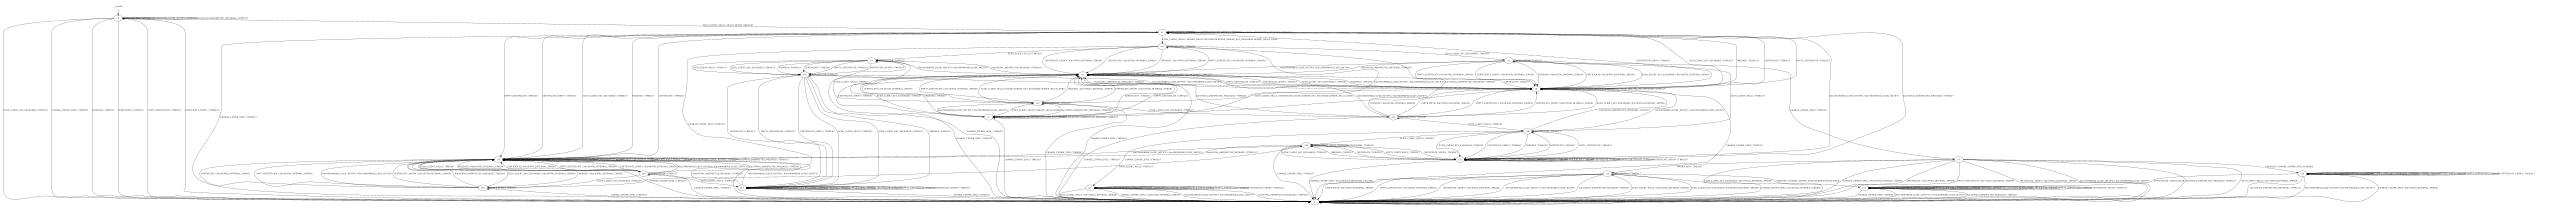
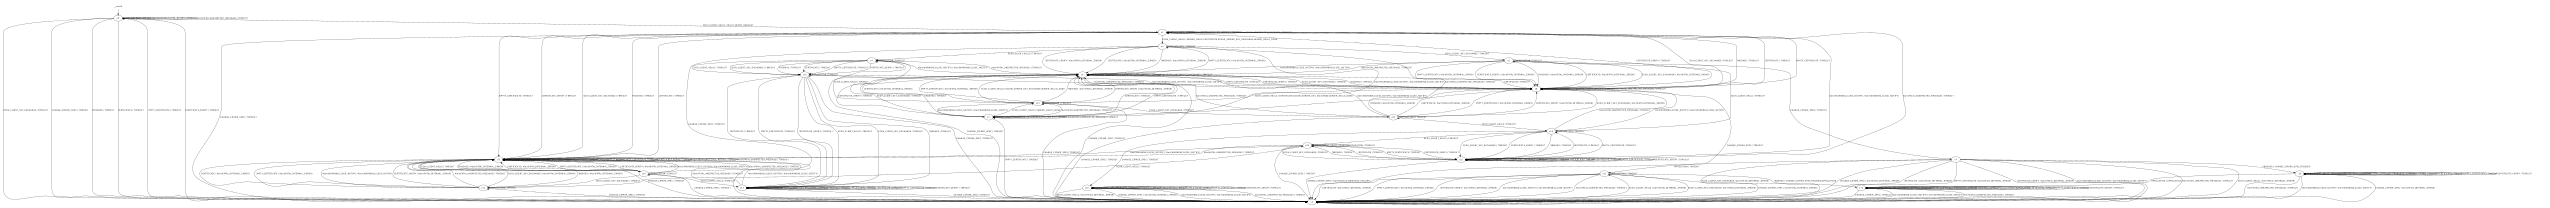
(1023, 160) -> (1022, 160)
